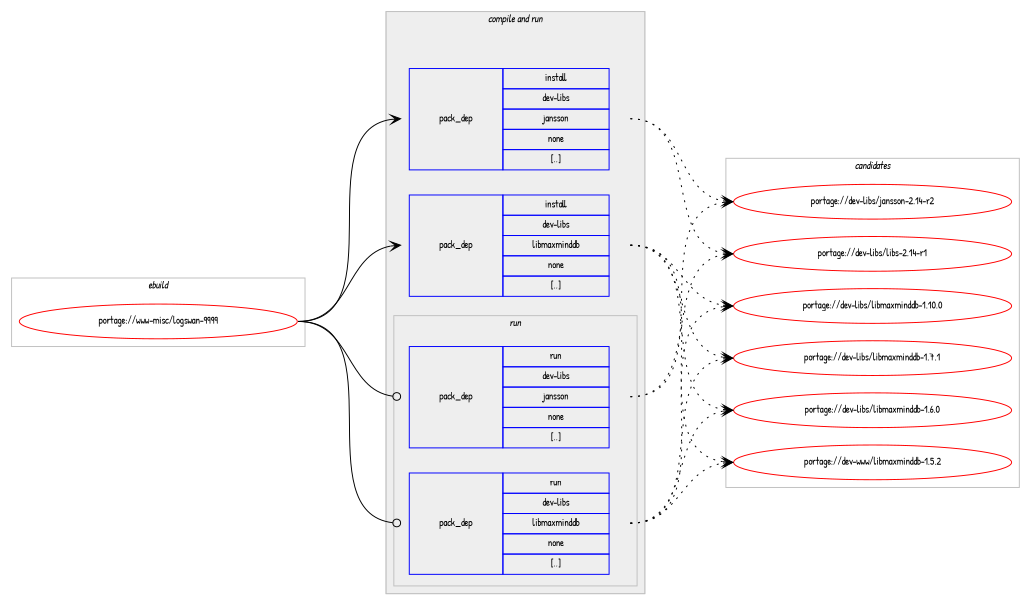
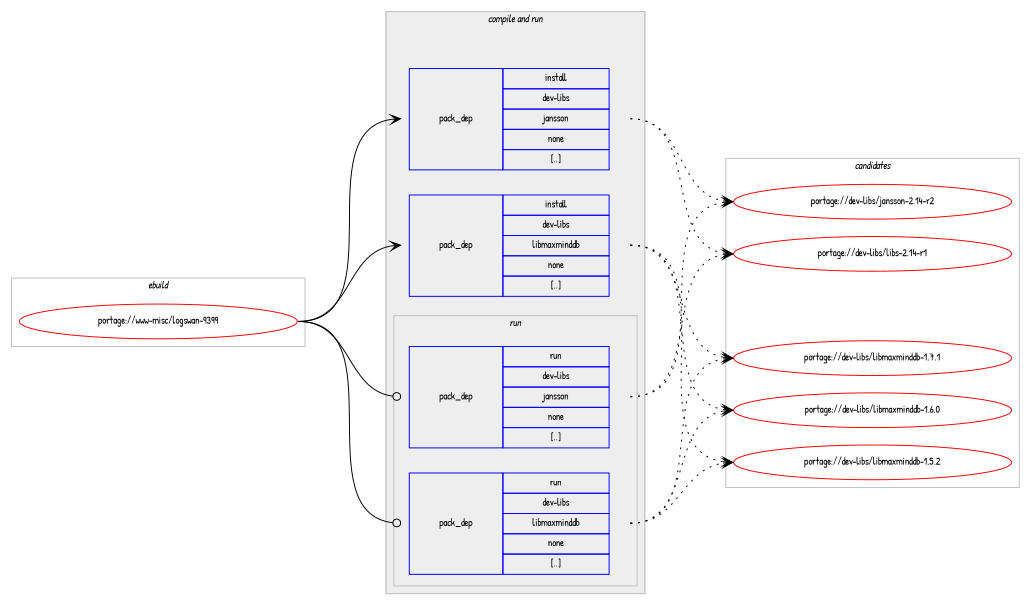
(873, 306) -> none
(158, 321) -> (158, 321)
(873, 462) -> (873, 462)
